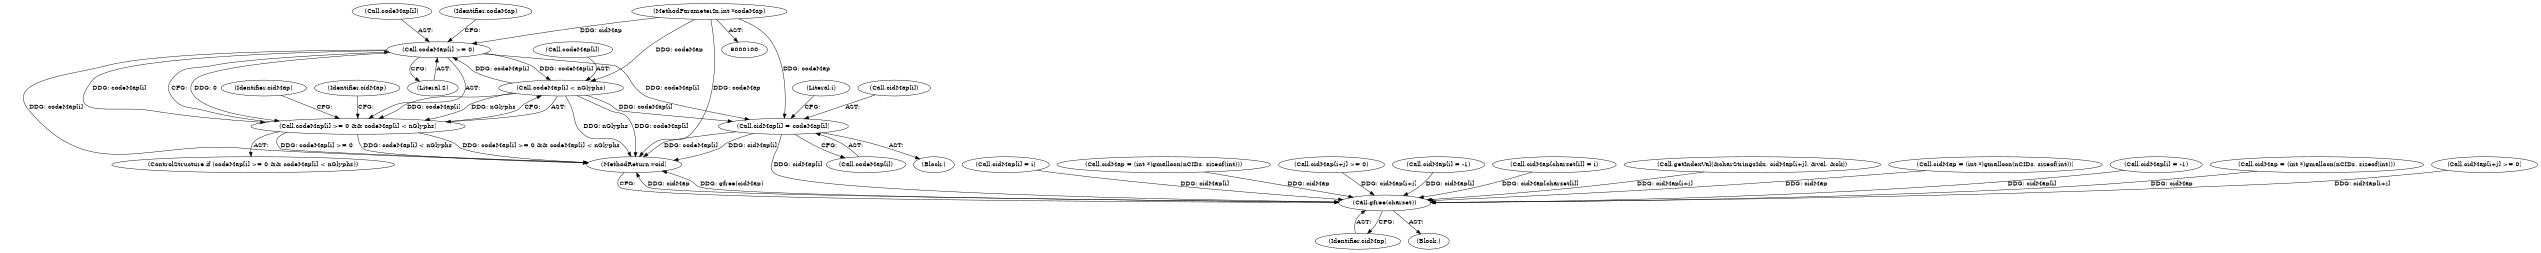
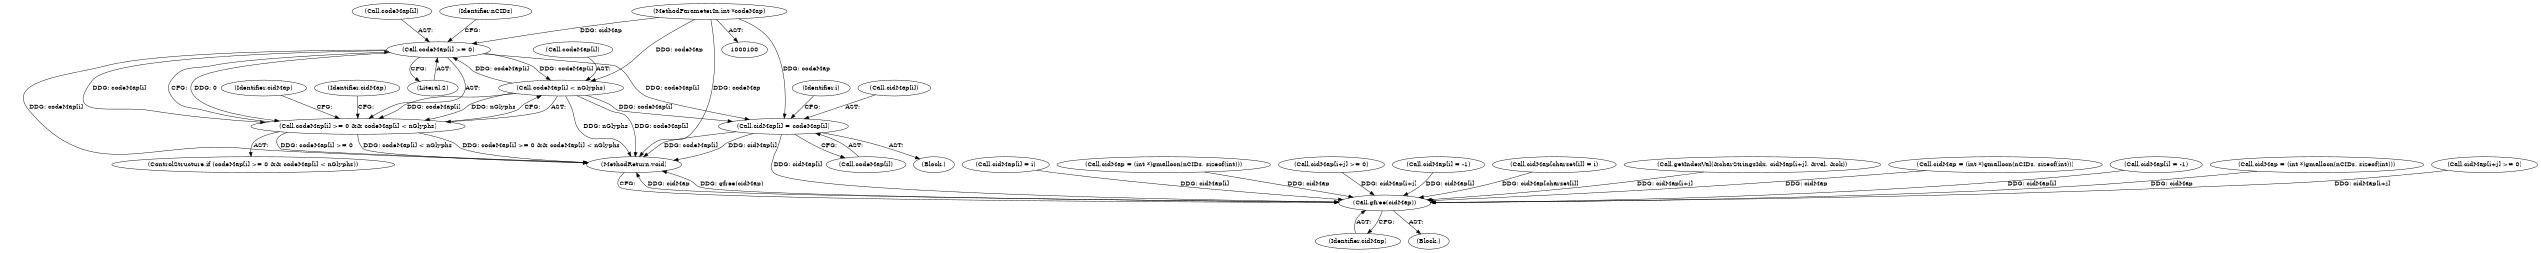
(486, 11) -> (486, 11)
(745, 50) -> (745, 50)
(821, 88) -> (821, 88)
(1385, 203) -> (1385, 203)
